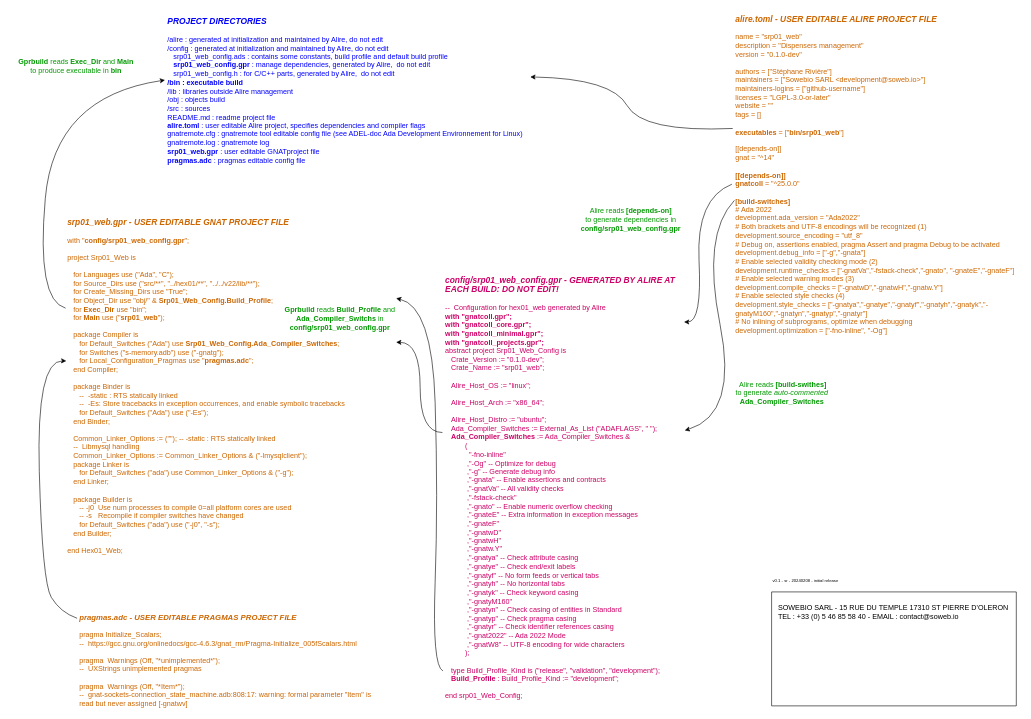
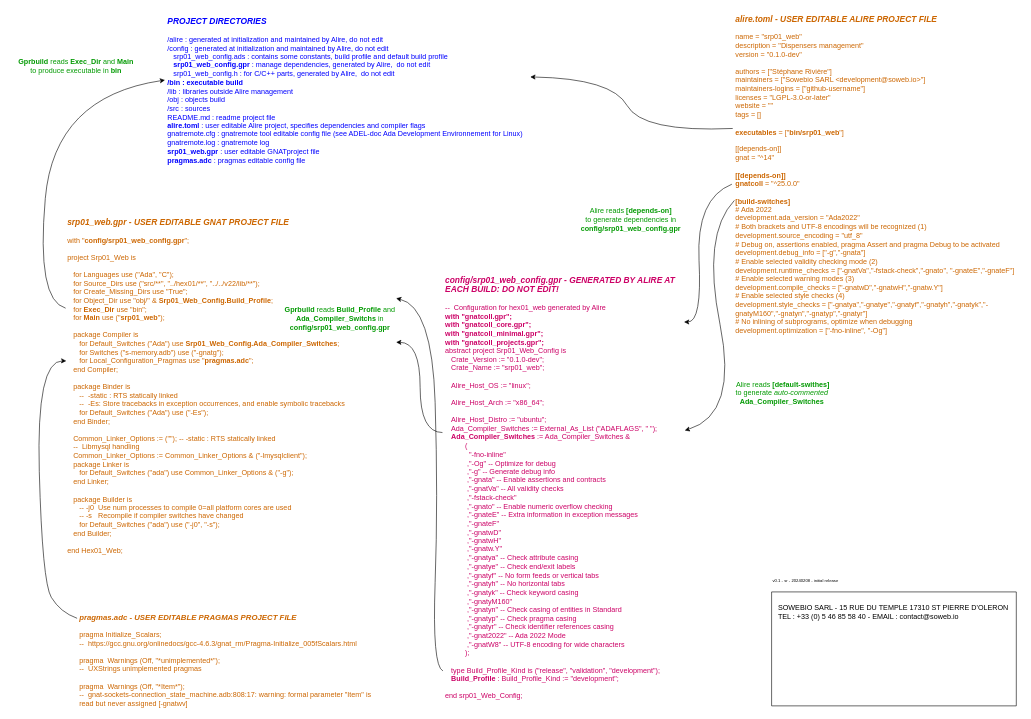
(783, 393) -> (783, 393)
